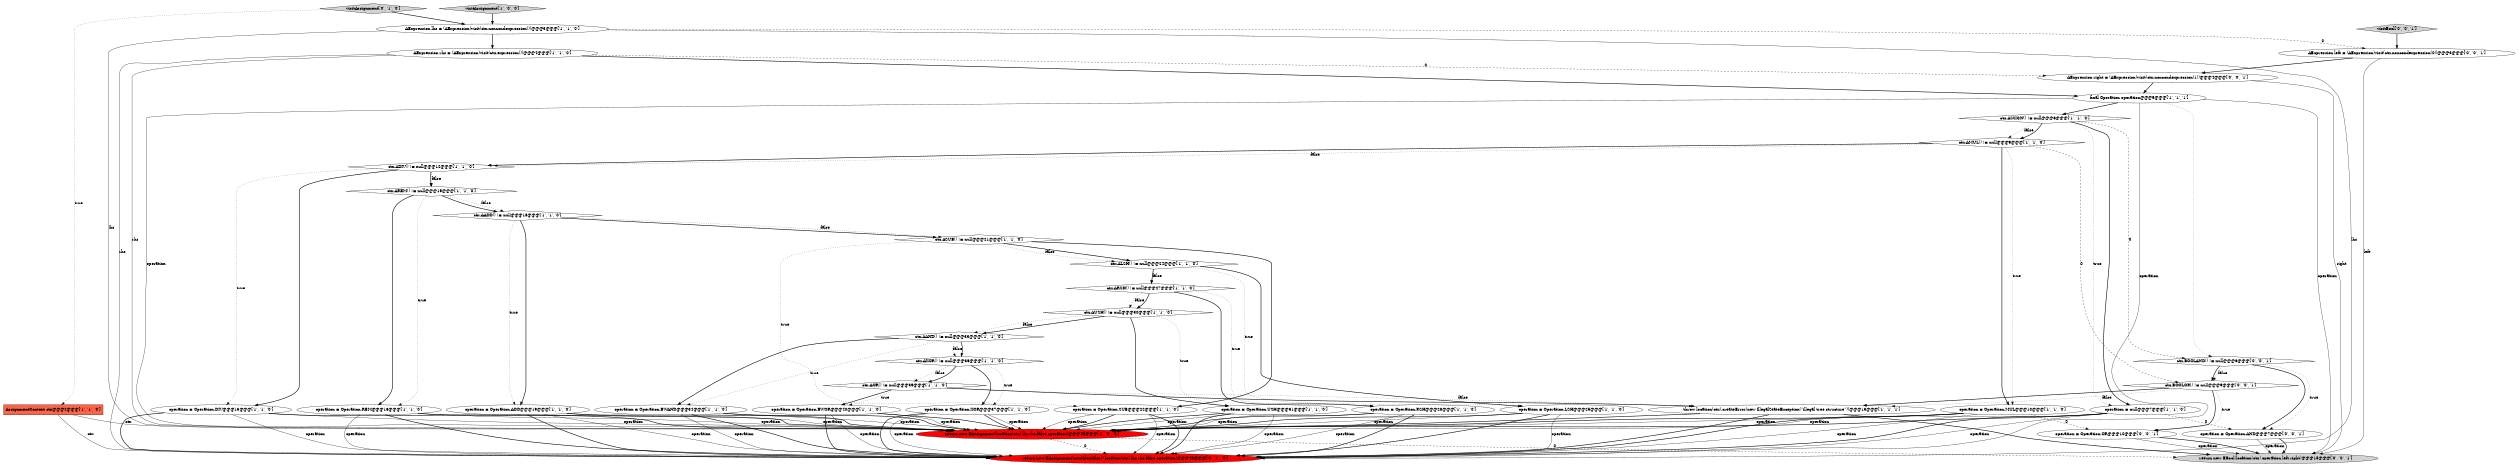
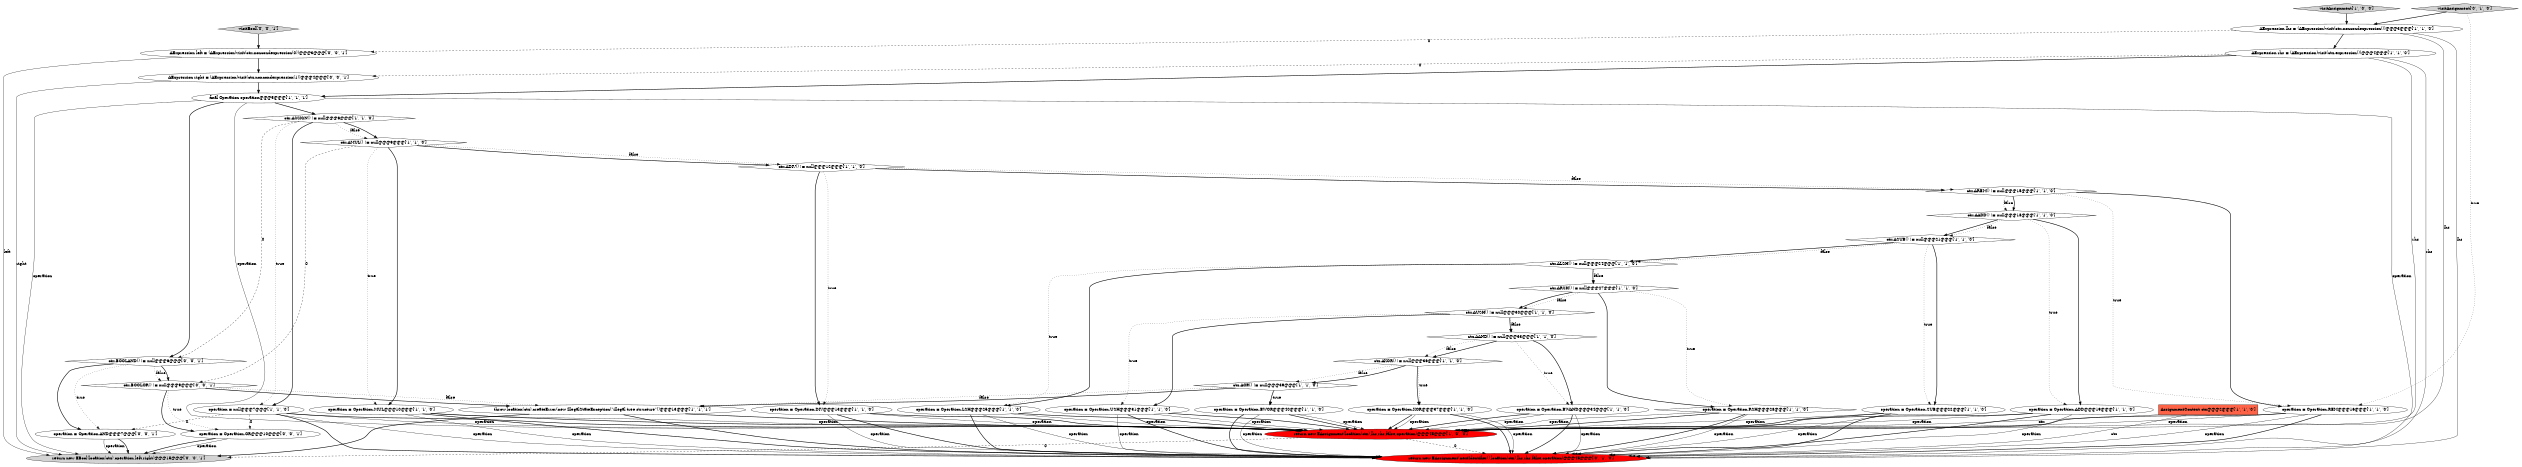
(75, 89) -> (2471, 239)
(2193, 223) -> (189, 221)
(1423, 410) -> (1755, 410)
(2058, 422) -> (250, 421)
